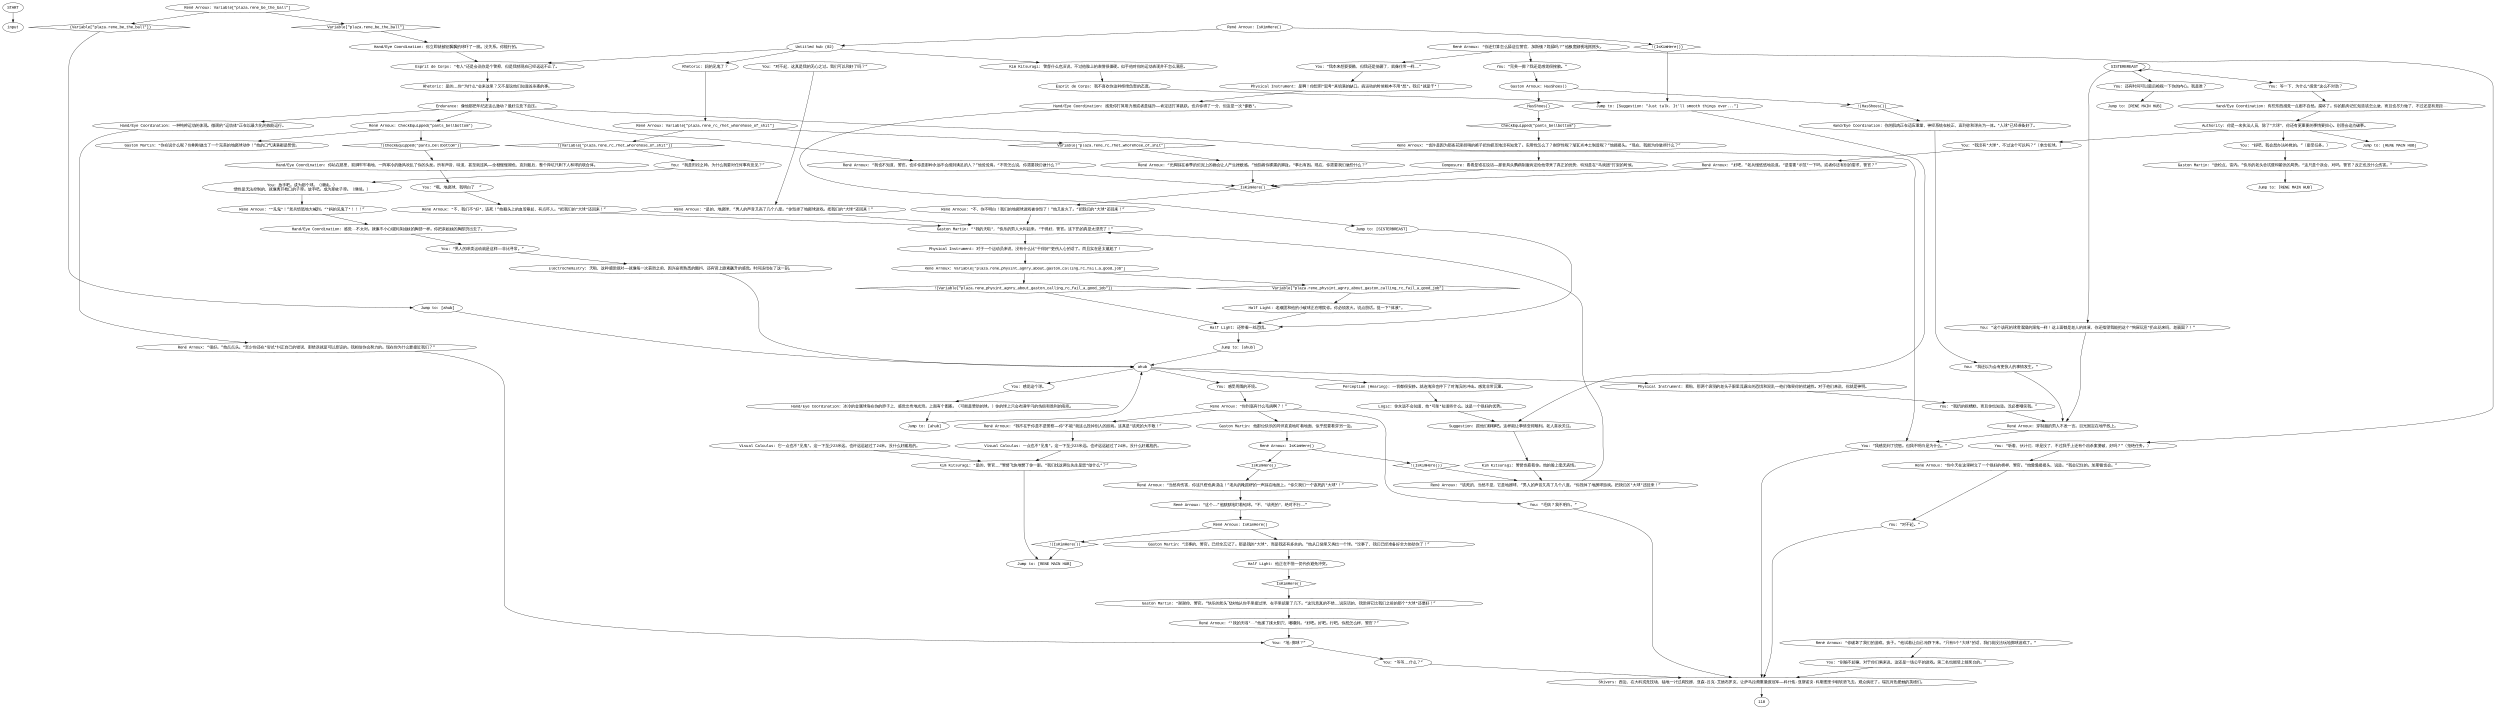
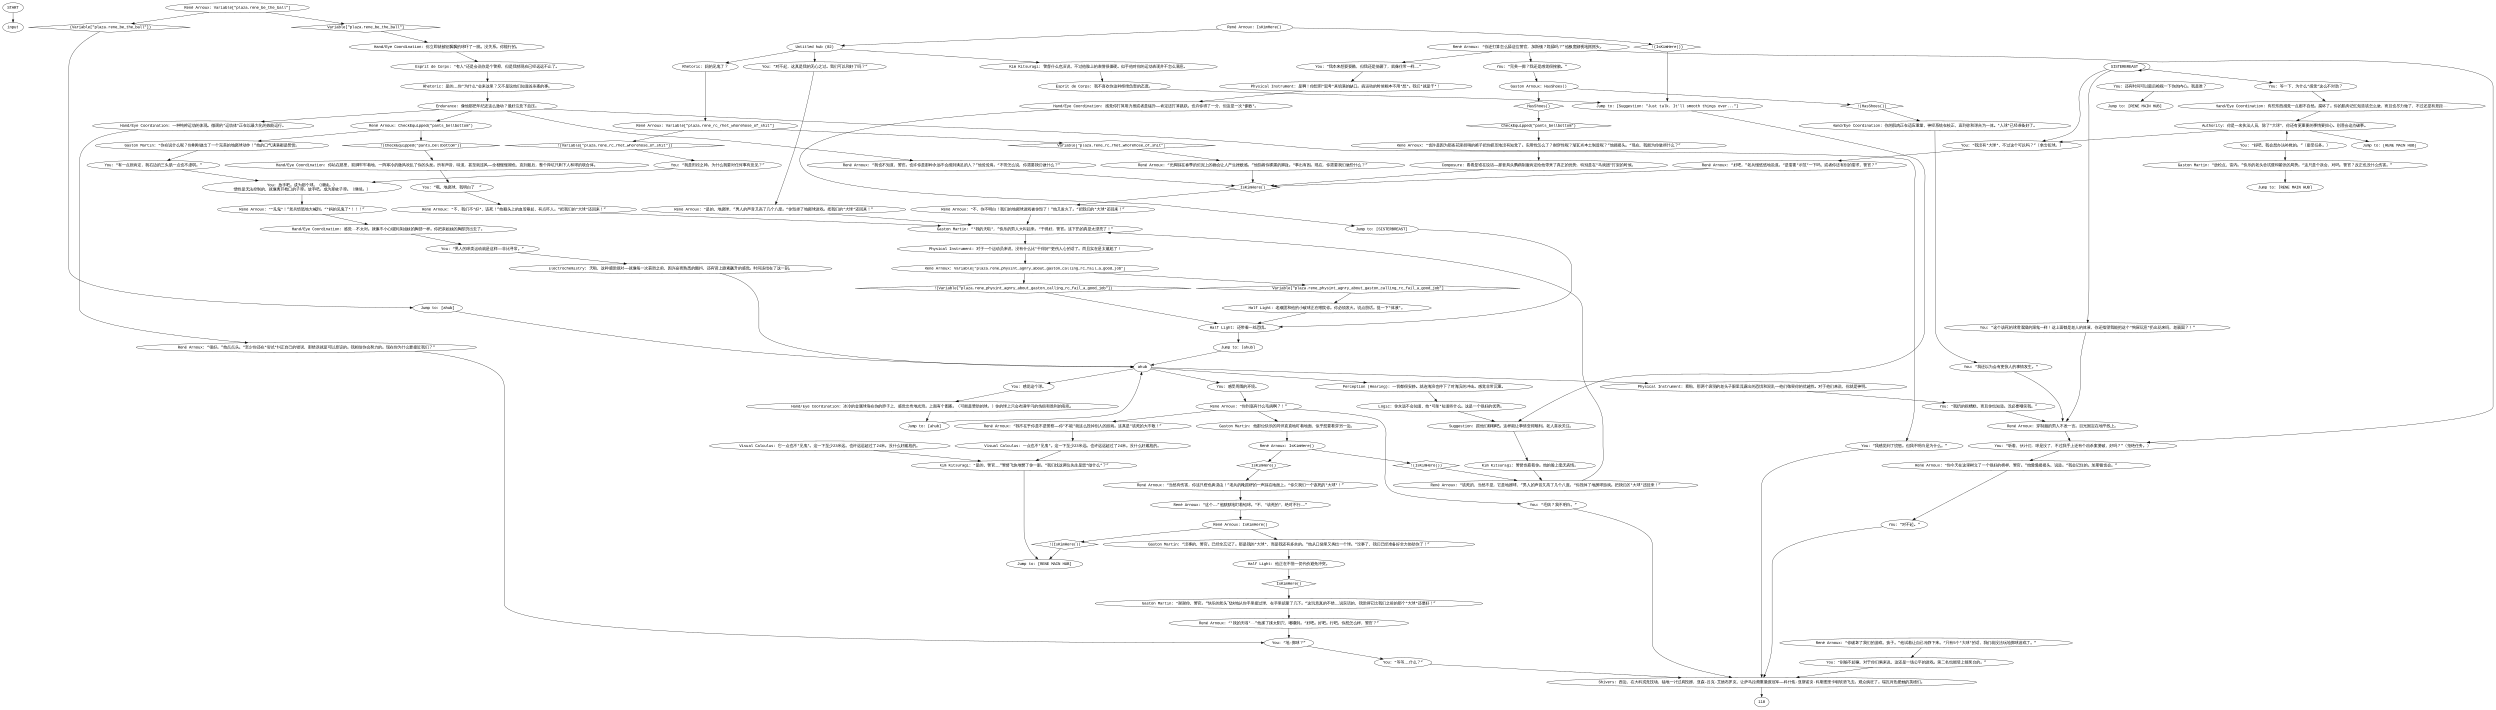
(670, 56) -> (815, 56)
(2141, 76) -> (2080, 109)
(2283, 134) -> (2287, 137)
none -> (153, 165)
(1984, 436) -> (2067, 435)
